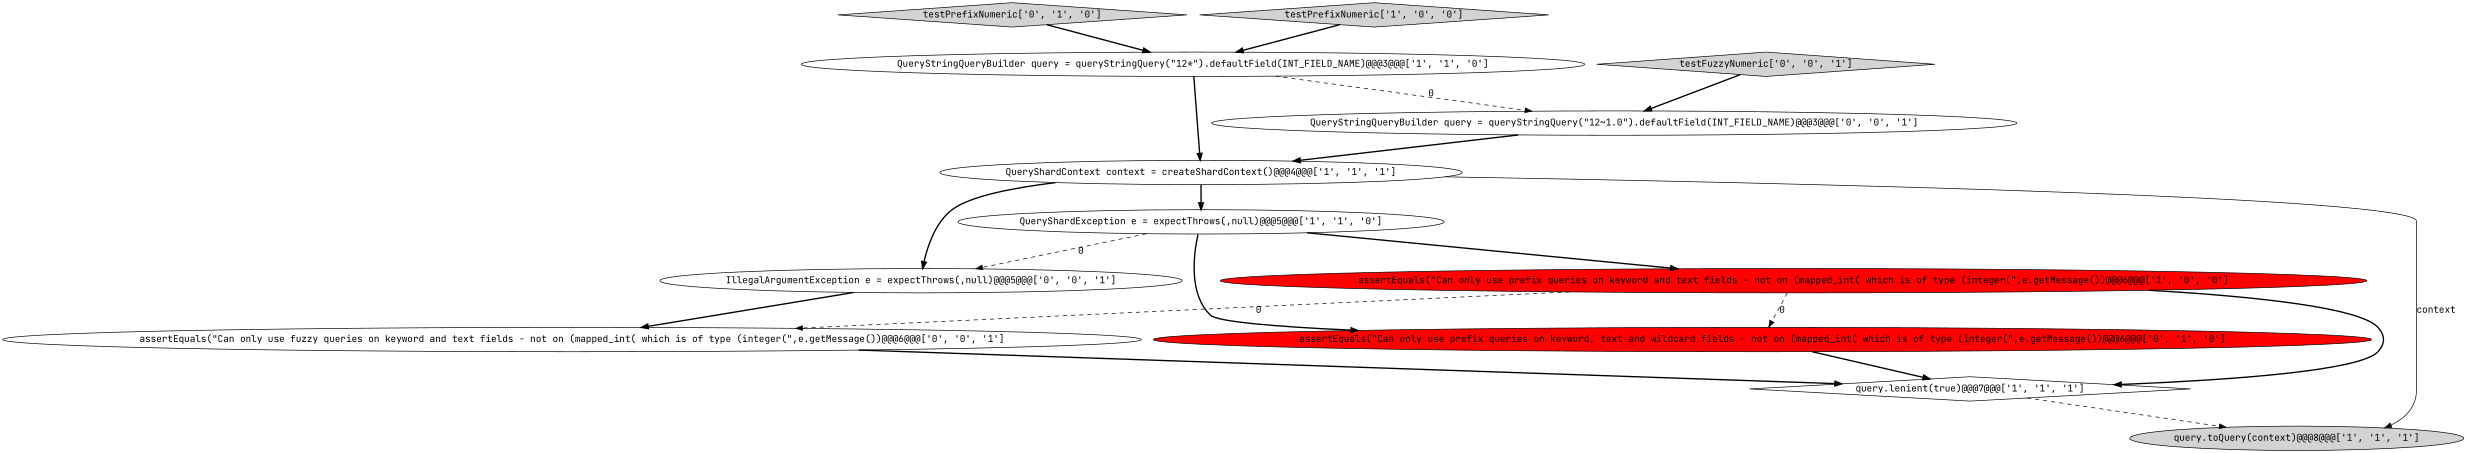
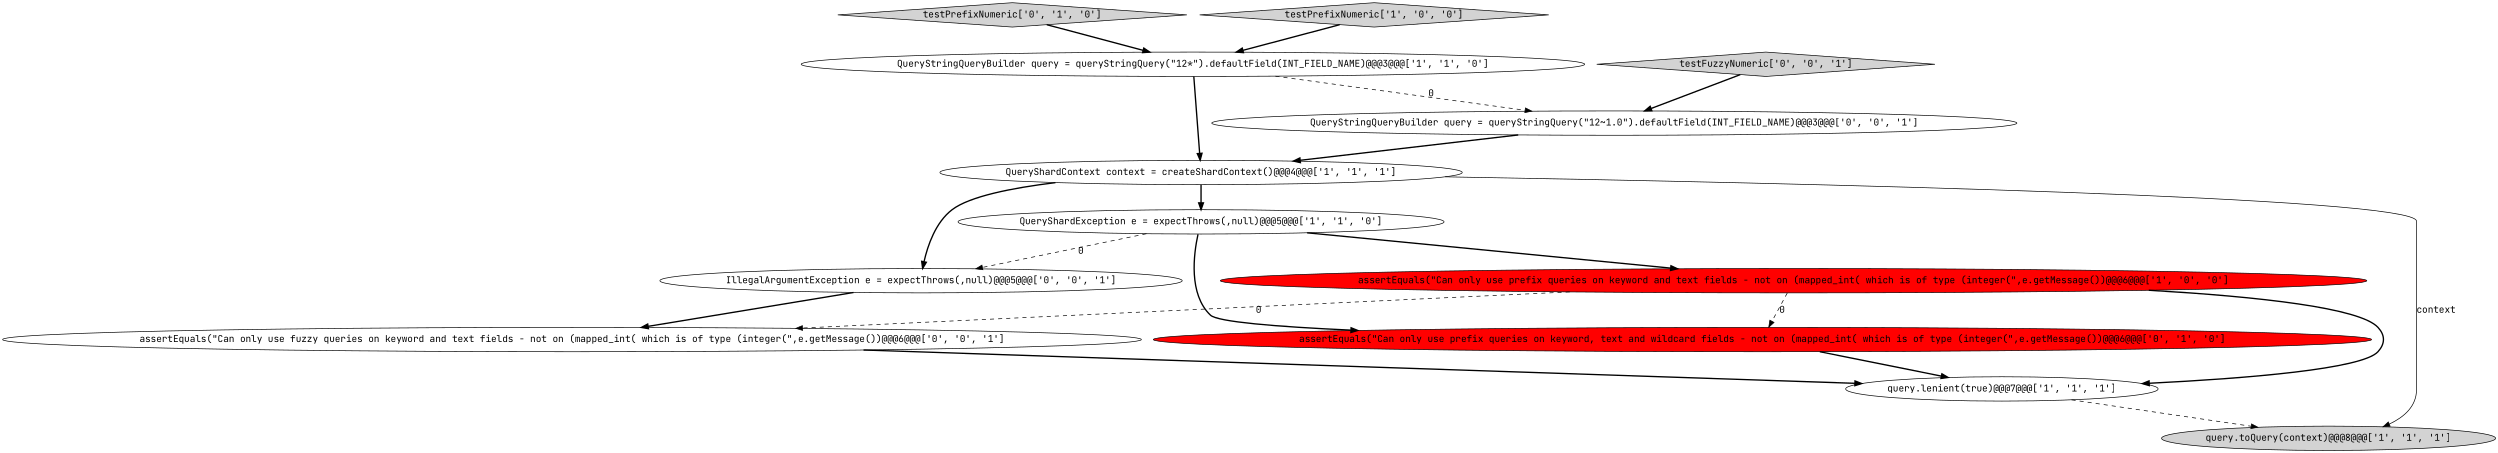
(1970, 389) -> (2002, 389)
